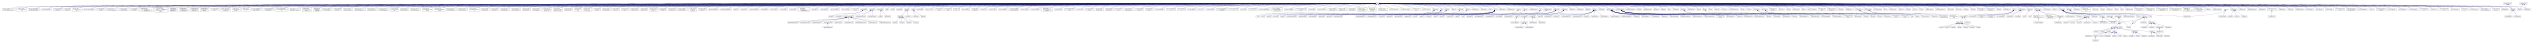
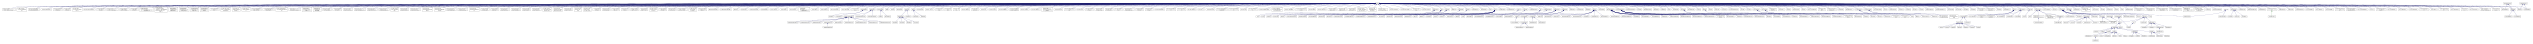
none -> (1349, 17)
